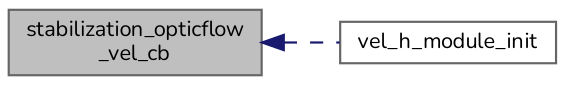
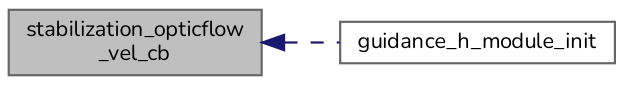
(448, 43) -> (478, 43)
